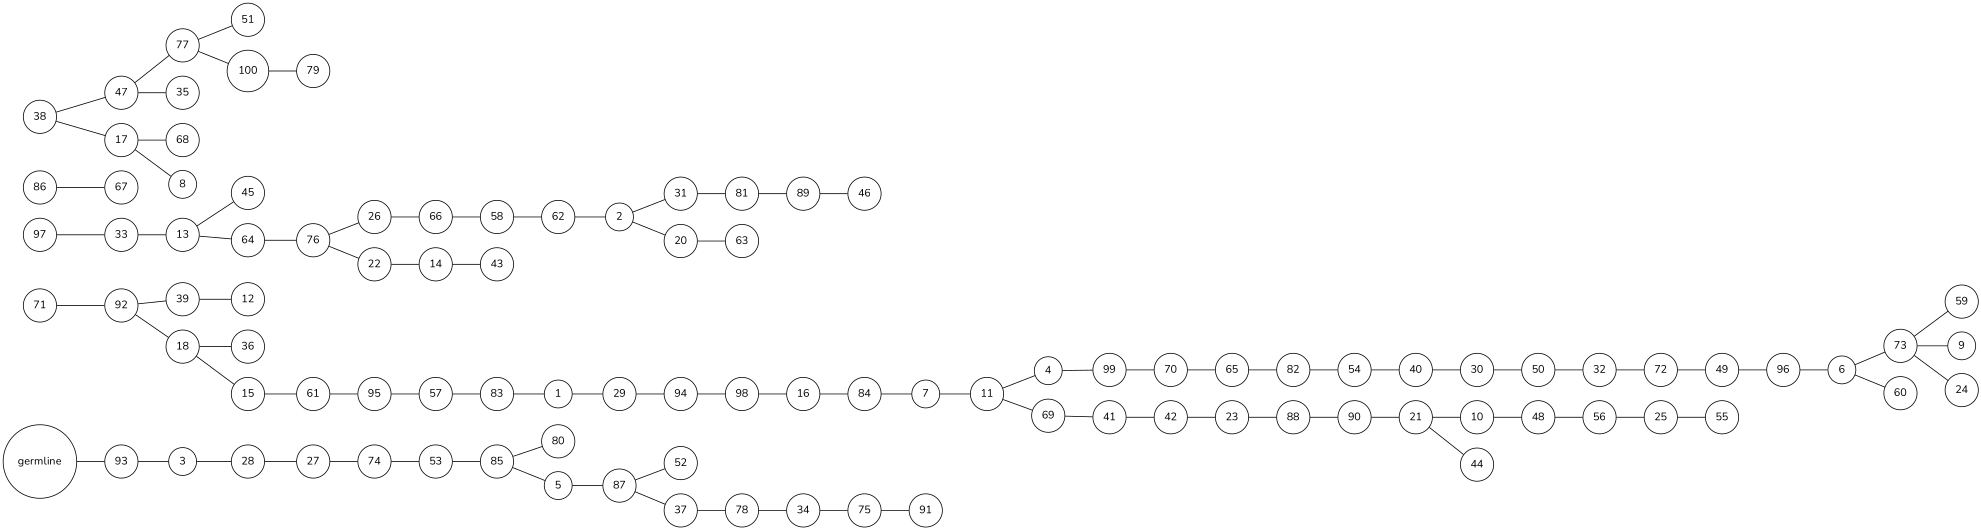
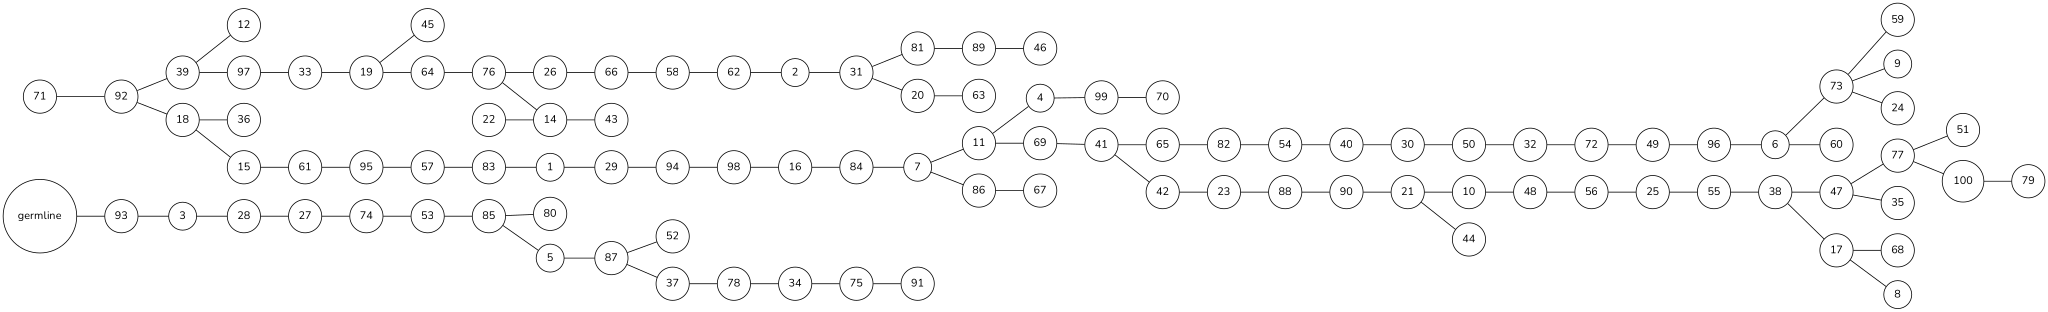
none -> (213, 73)
none -> (947, 178)
none -> (1745, 192)
(649, 228) -> (887, 84)
(183, 235) -> (366, 73)
(344, 252) -> (520, 96)
(1201, 370) -> (1132, 145)
